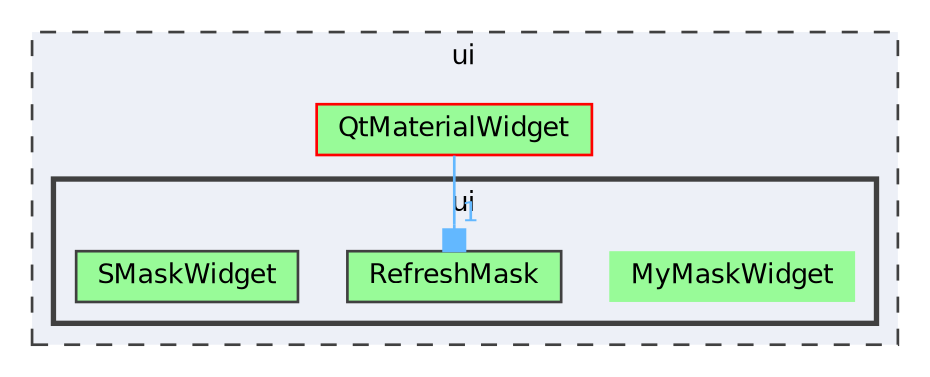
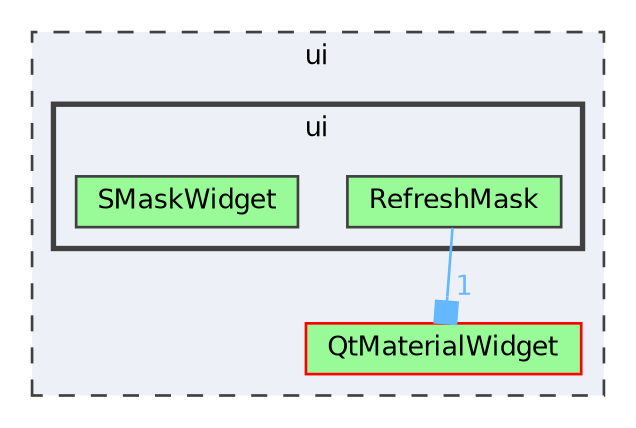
(454, 197) -> (450, 265)
(732, 277) -> none
